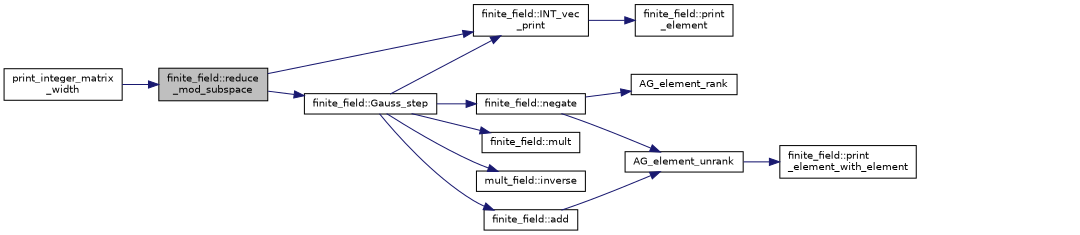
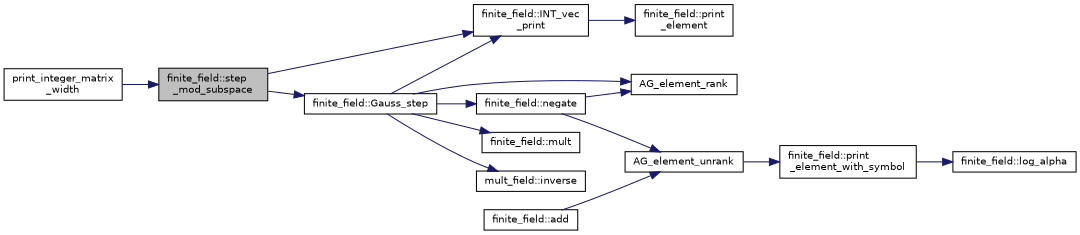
(213, 84) -> (213, 84)
(848, 162) -> (848, 162)
none -> (1014, 162)
(428, 165) -> (516, 82)
